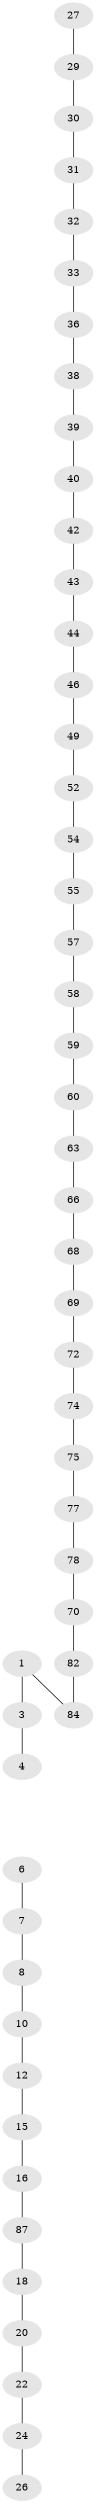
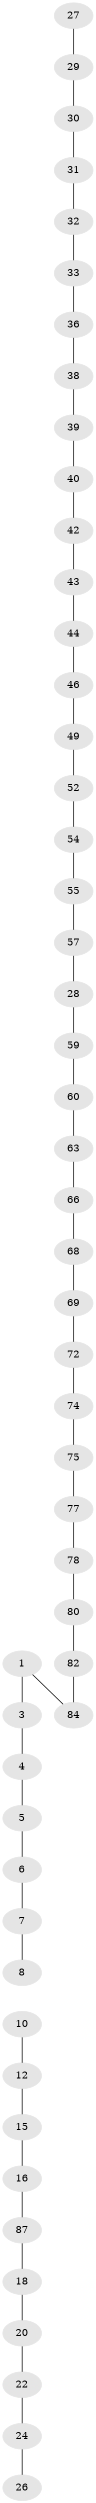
(74, 994) -> (74, 994)
(74, 1612) -> (74, 1612)
none -> (22, 1818)
(22, 1999) -> none
